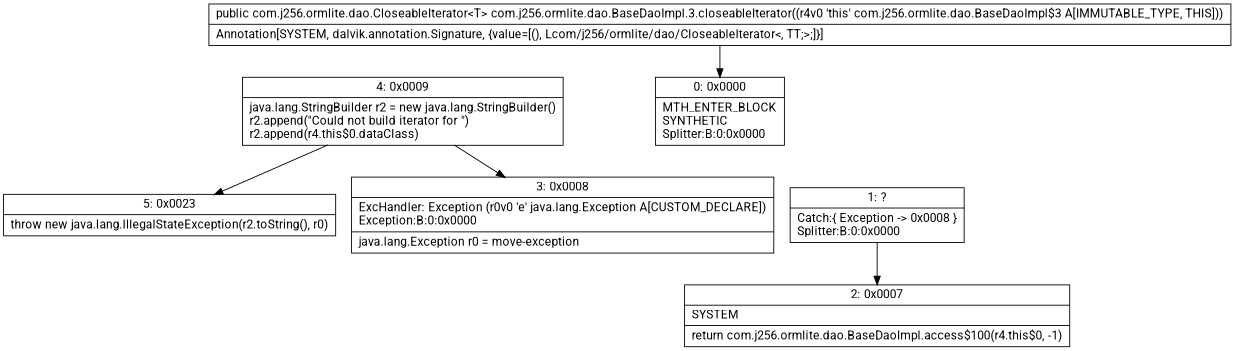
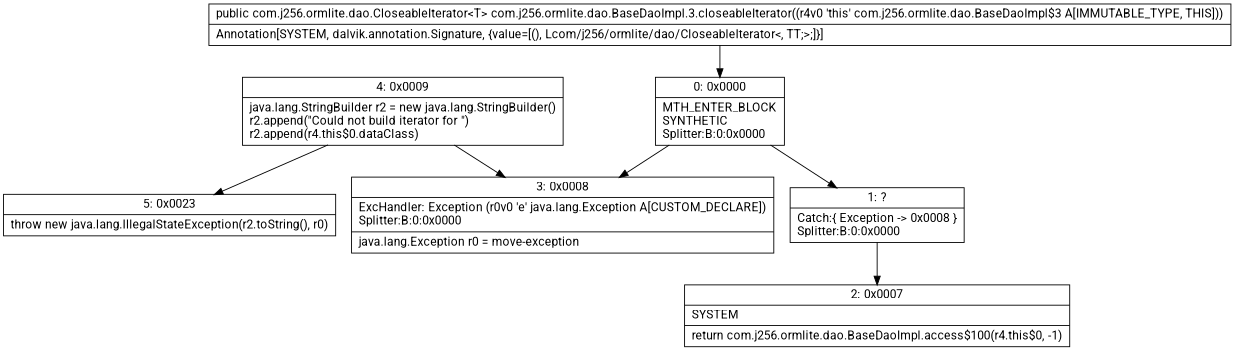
none -> (648, 159)
none -> (800, 164)
(418, 221) -> (410, 221)
